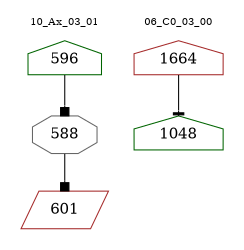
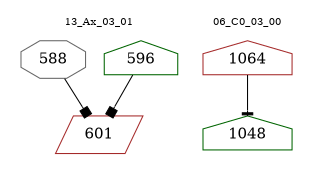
(65, 22) -> (99, 22)
(179, 60) -> (248, 60)
(65, 90) -> (124, 91)
